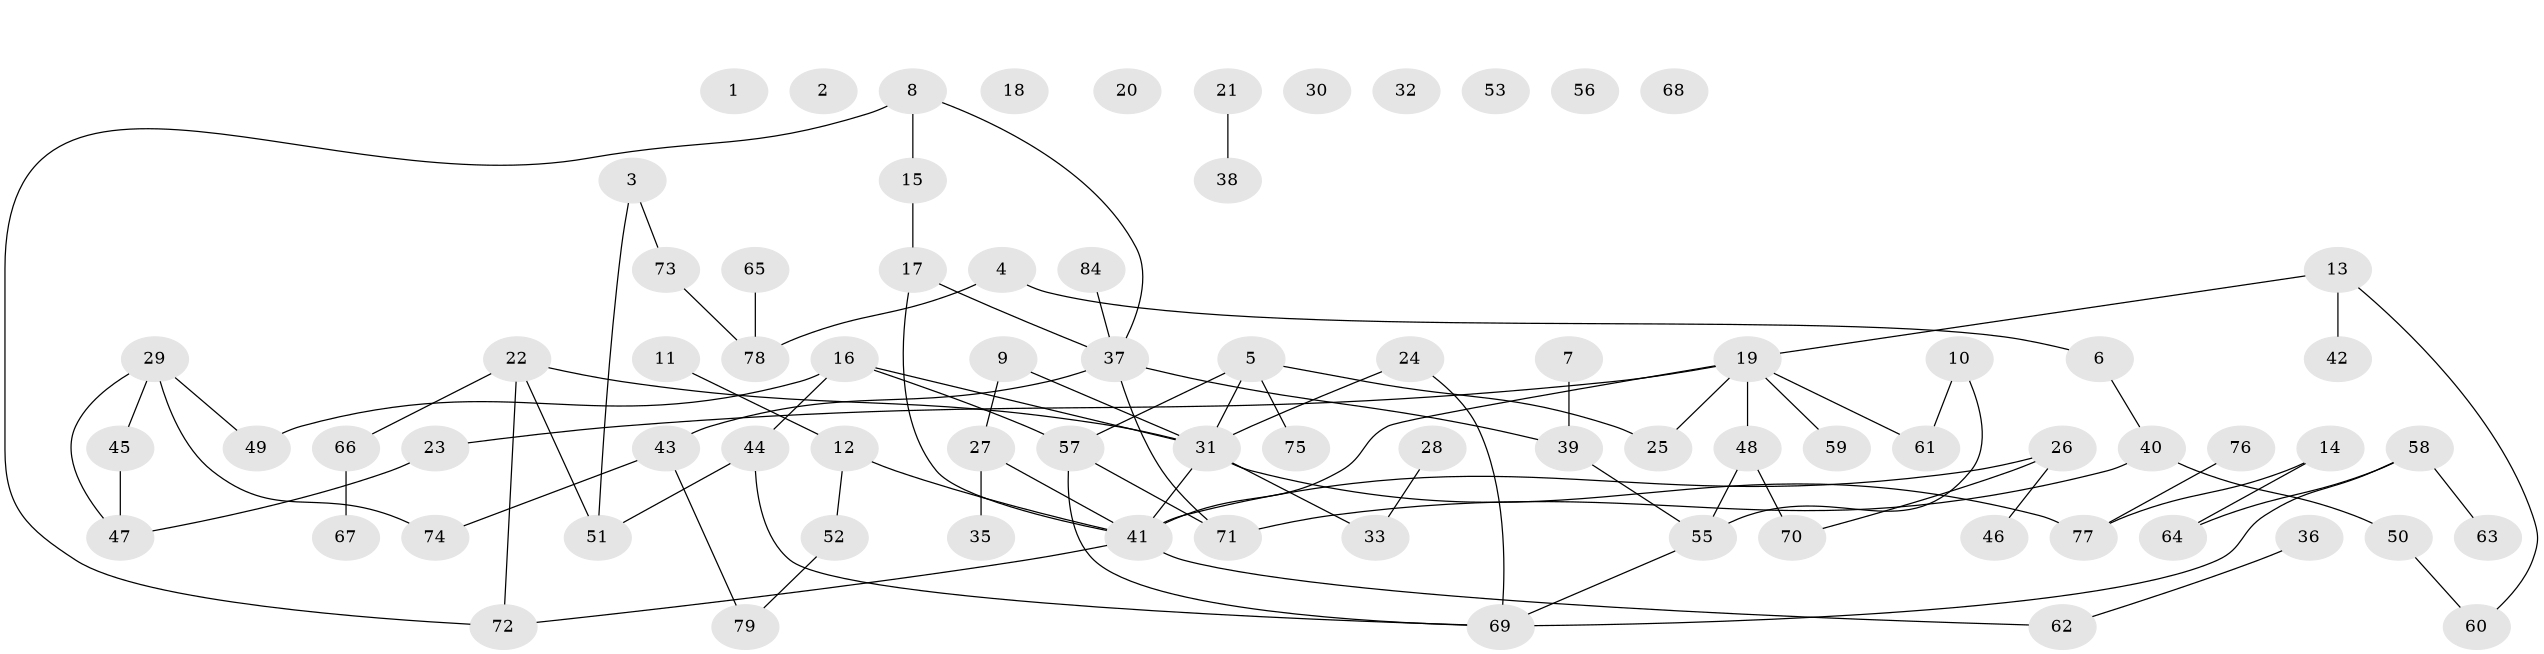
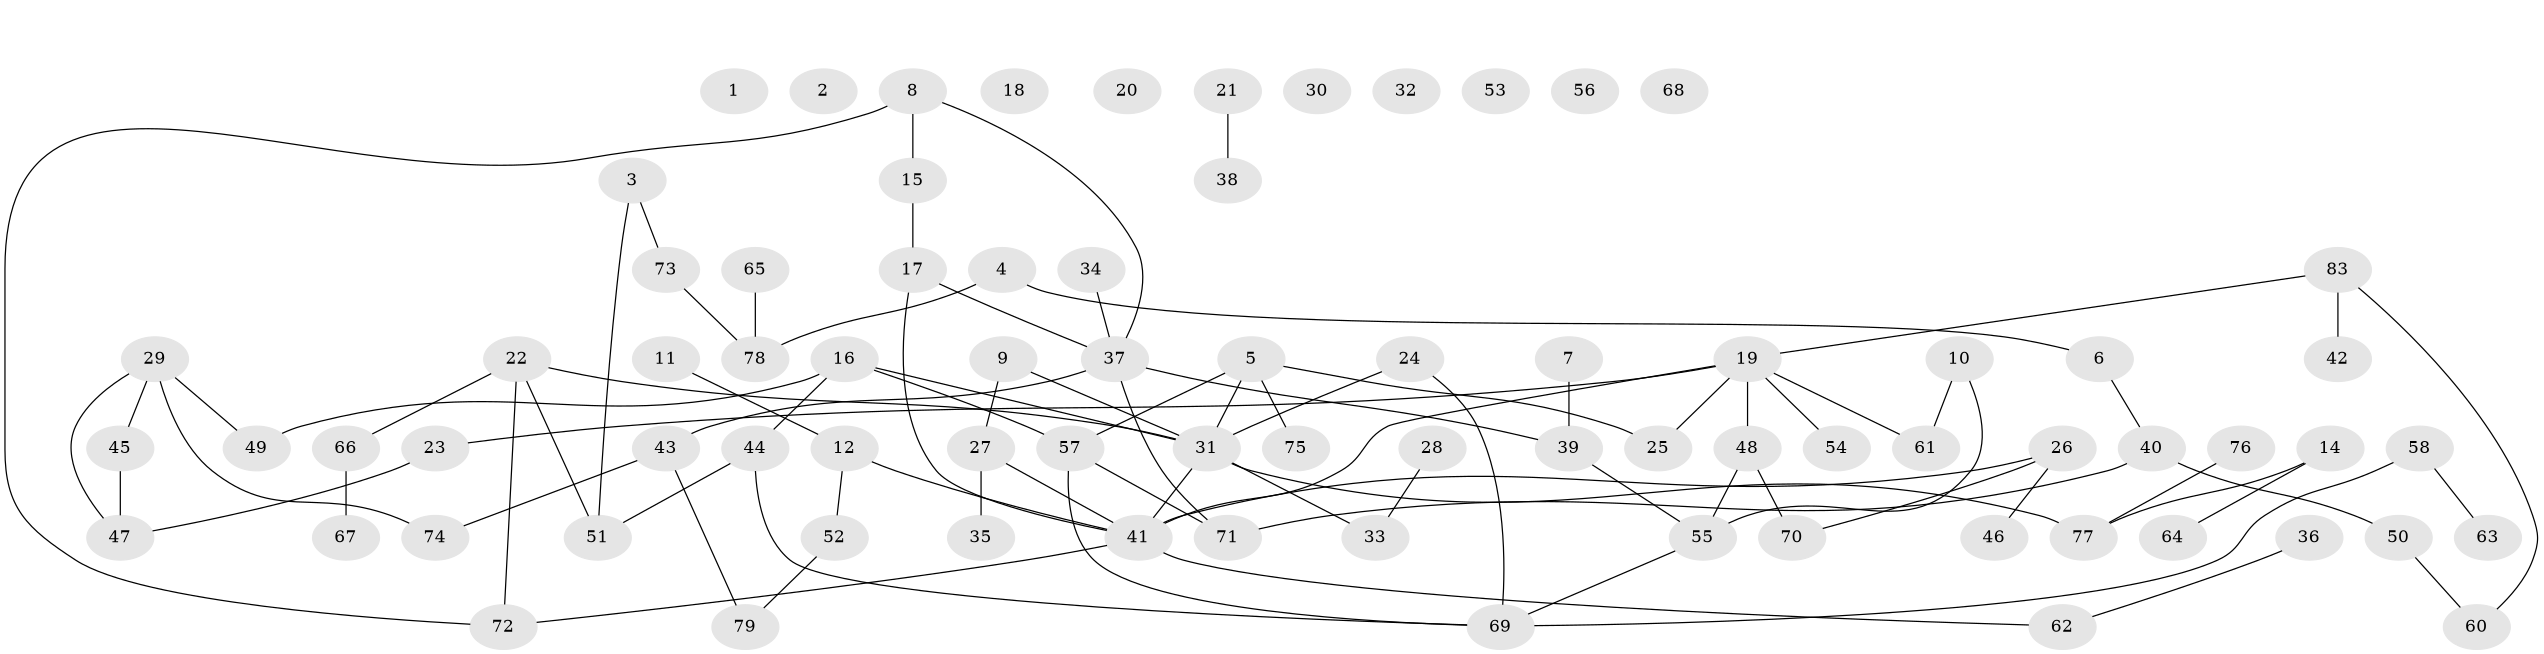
(1091, 270) -> (1091, 270)
(2338, 270) -> (2338, 270)
(1837, 448) -> (1837, 448)
(2272, 500) -> none
